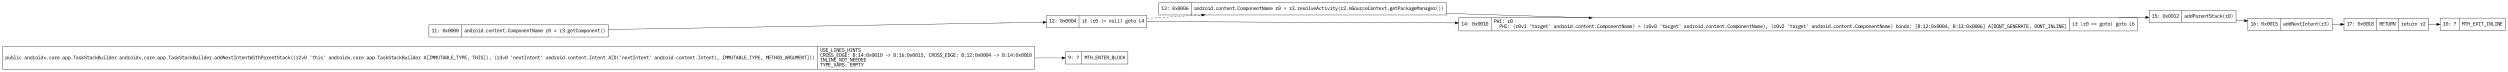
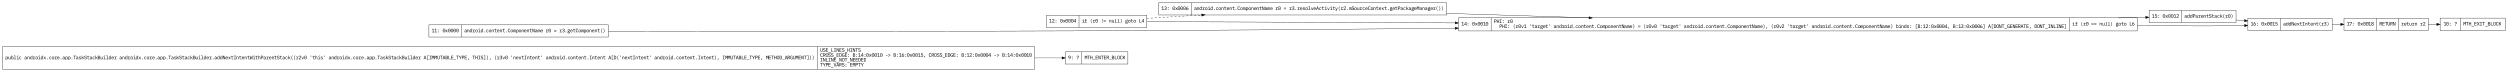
(2103, 24) -> (2103, 24)
(2482, 24) -> (2482, 24)
(826, 26) -> (1032, 31)
none -> (2191, 26)
